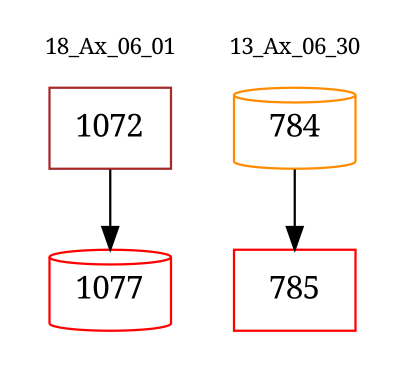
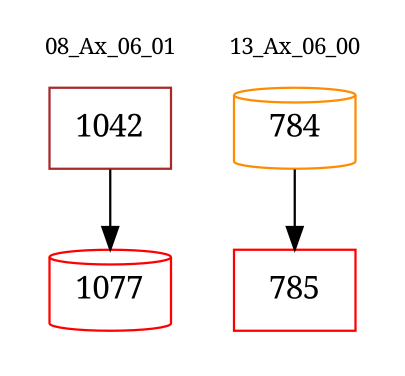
(110, 48) -> (110, 48)
(295, 48) -> (295, 48)
(110, 128) -> (110, 128)
